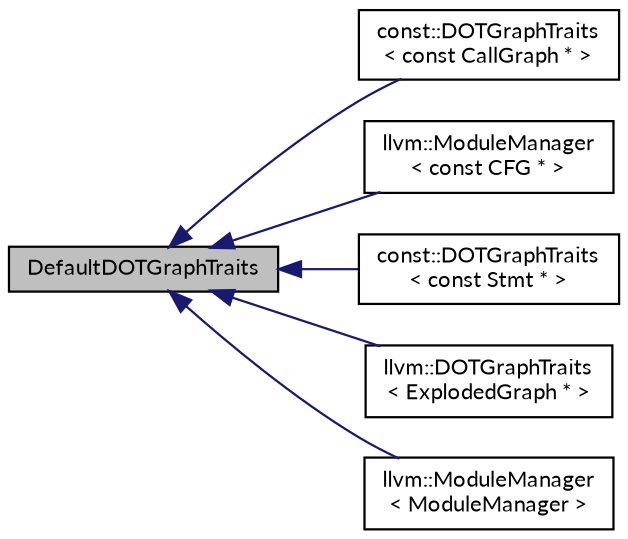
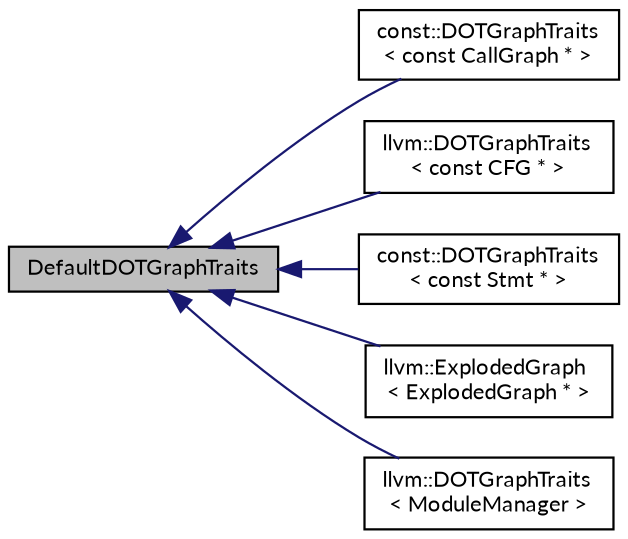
(489, 157) -> (489, 157)
(489, 381) -> (489, 381)
(489, 493) -> (489, 493)
